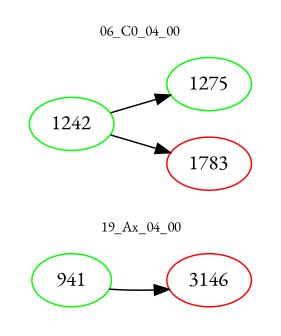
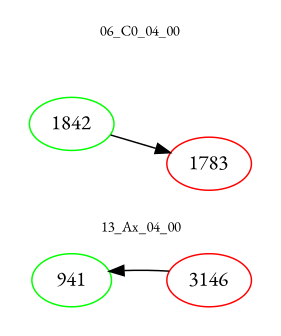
(209, 84) -> none
(72, 124) -> (72, 124)
(142, 228) -> (142, 228)
(132, 290) -> (147, 270)
